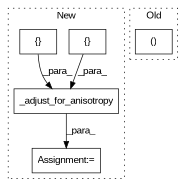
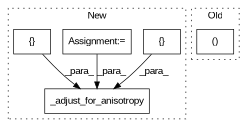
(66, 127) -> (97, 68)
